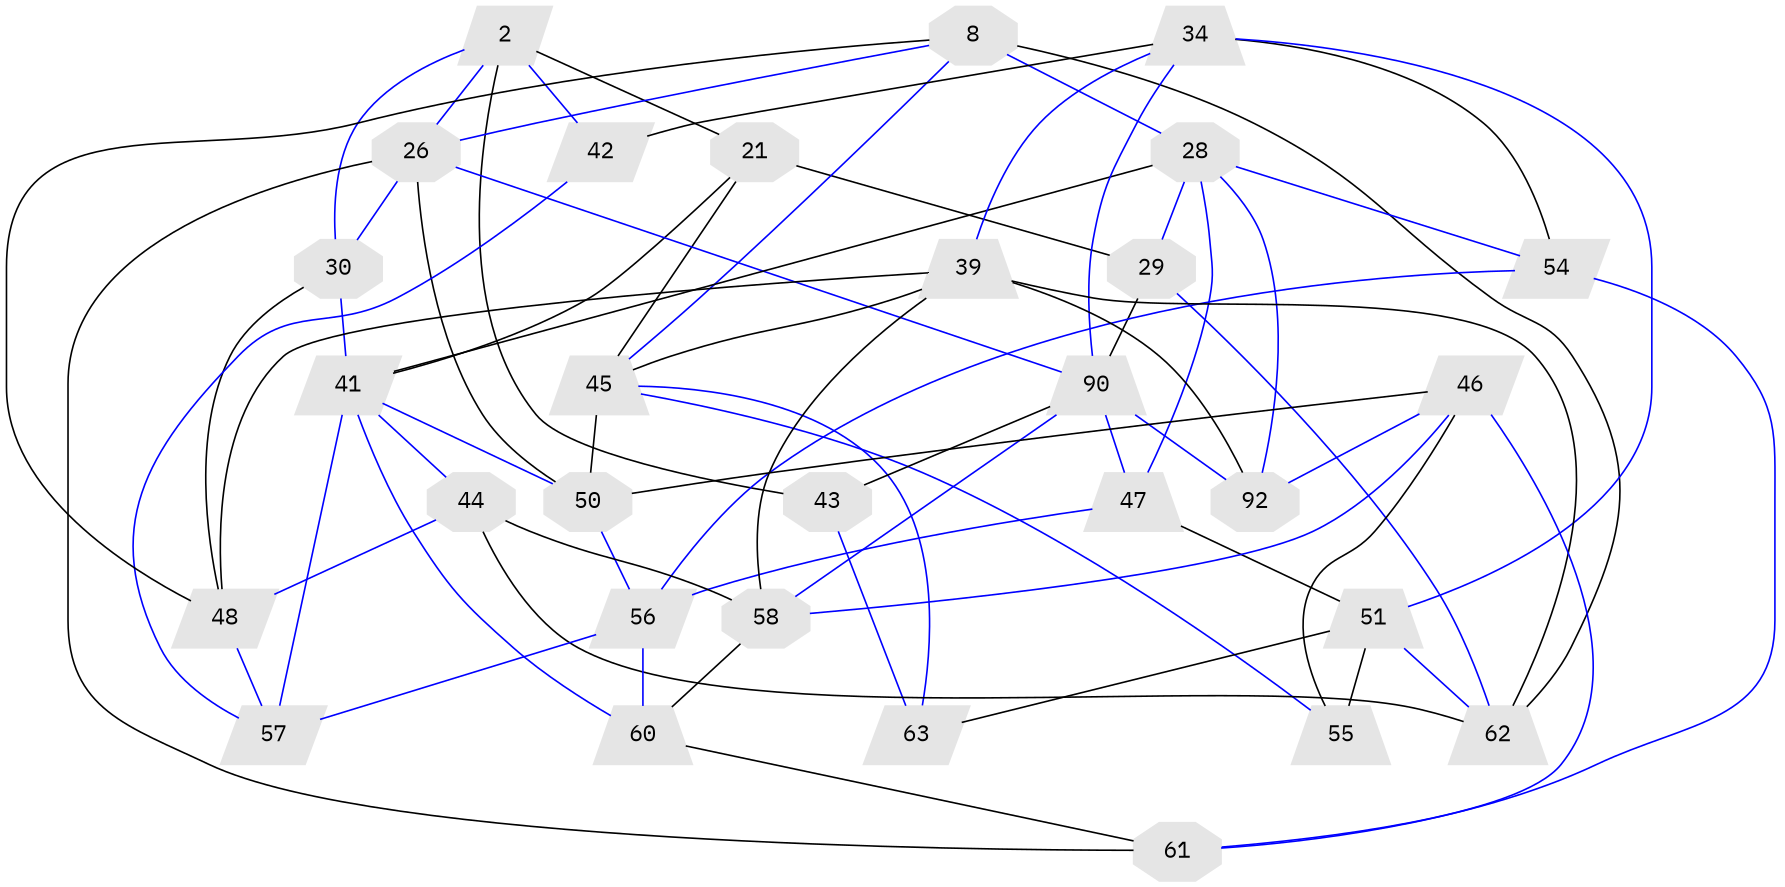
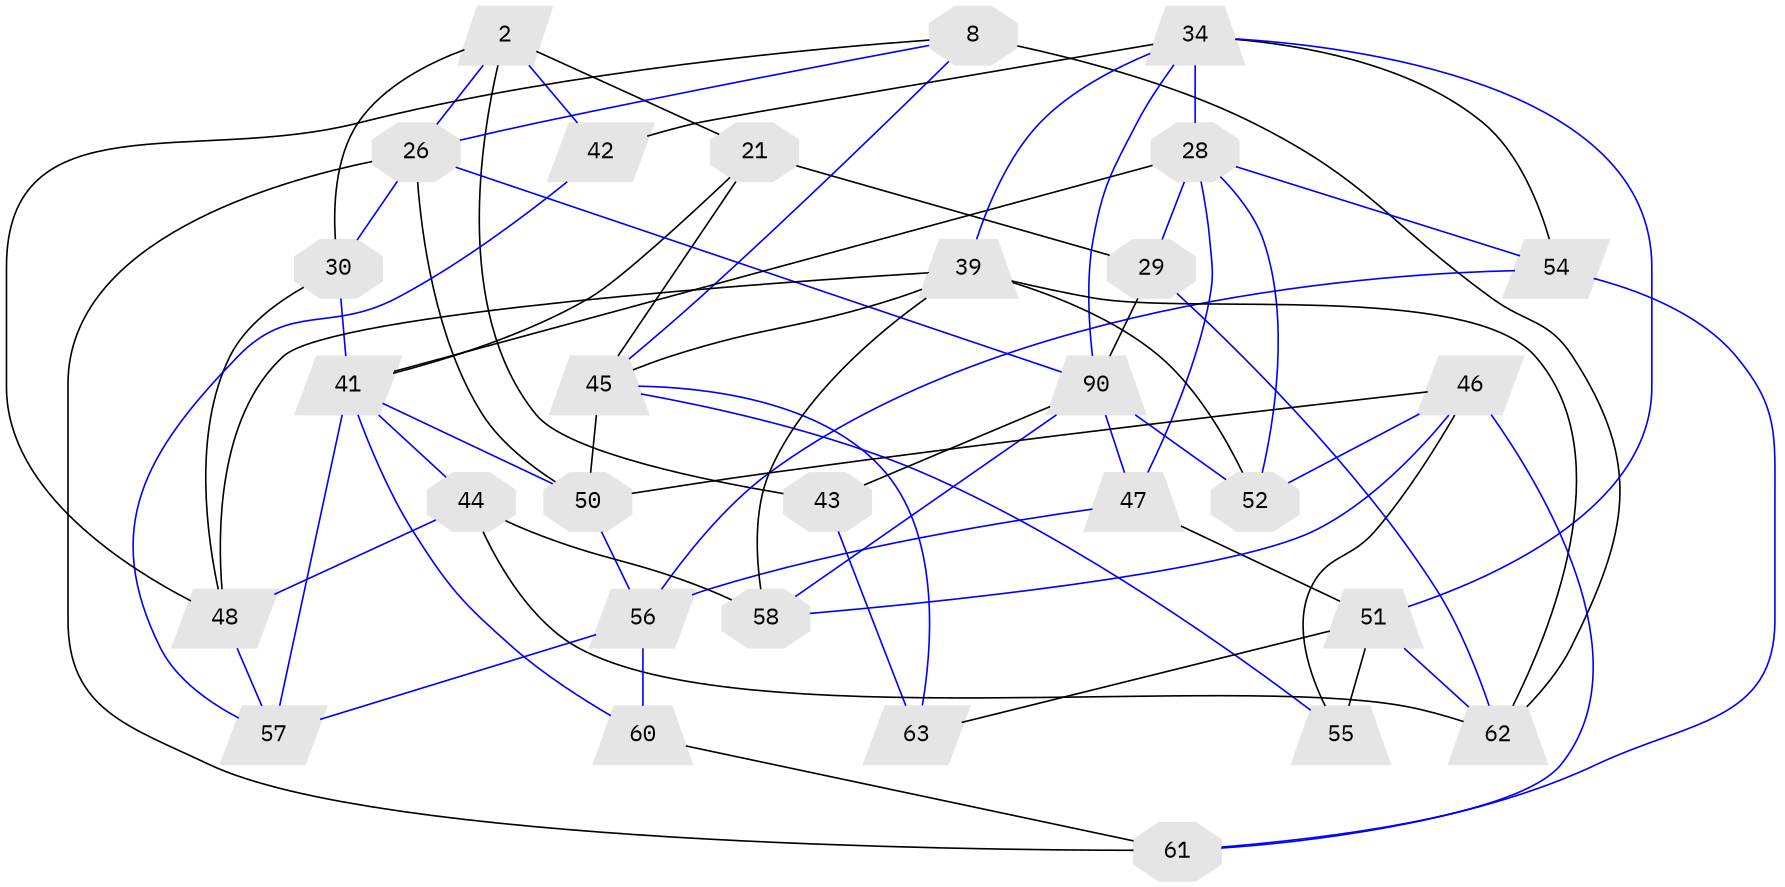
(1092, 98) -> (1195, 87)
(369, 109) -> (369, 109)
(1255, 502) -> (1255, 502)
(710, 672) -> none
